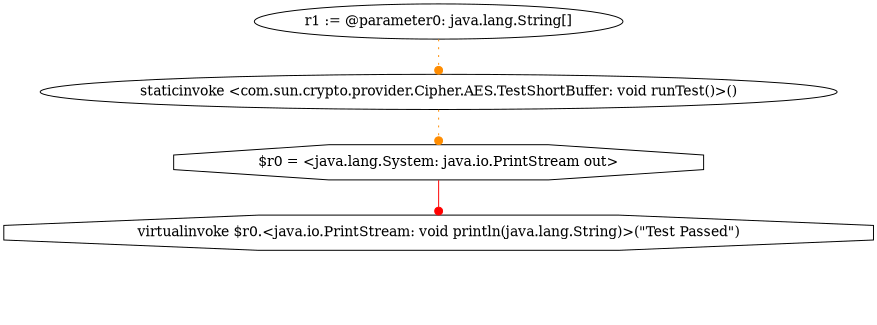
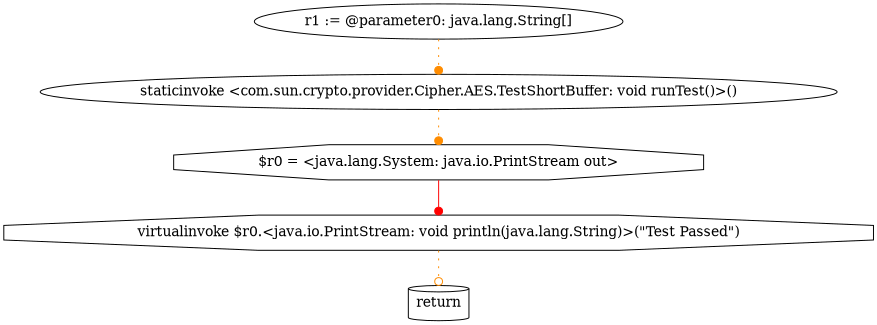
none -> (439, 303)
